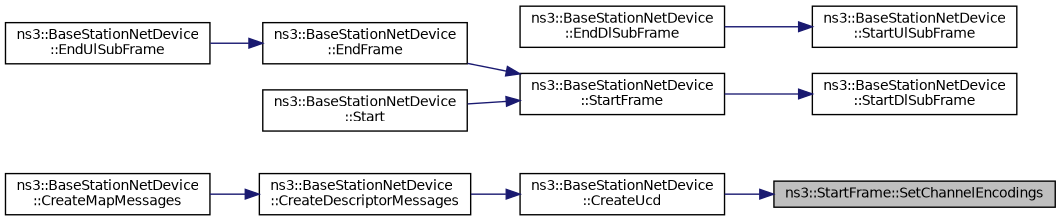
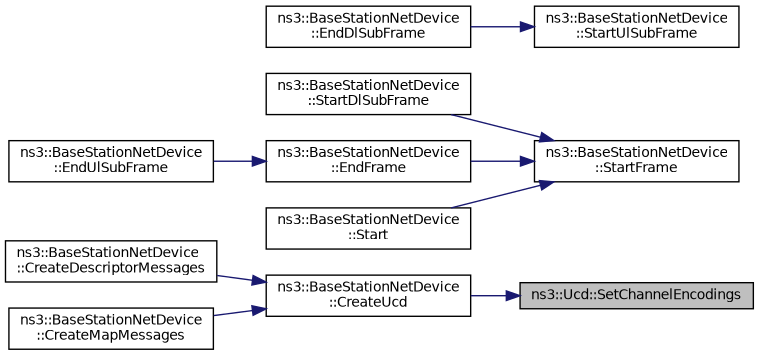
(761, 94) -> (496, 126)
(228, 194) -> (233, 313)
(915, 194) -> (637, 296)
